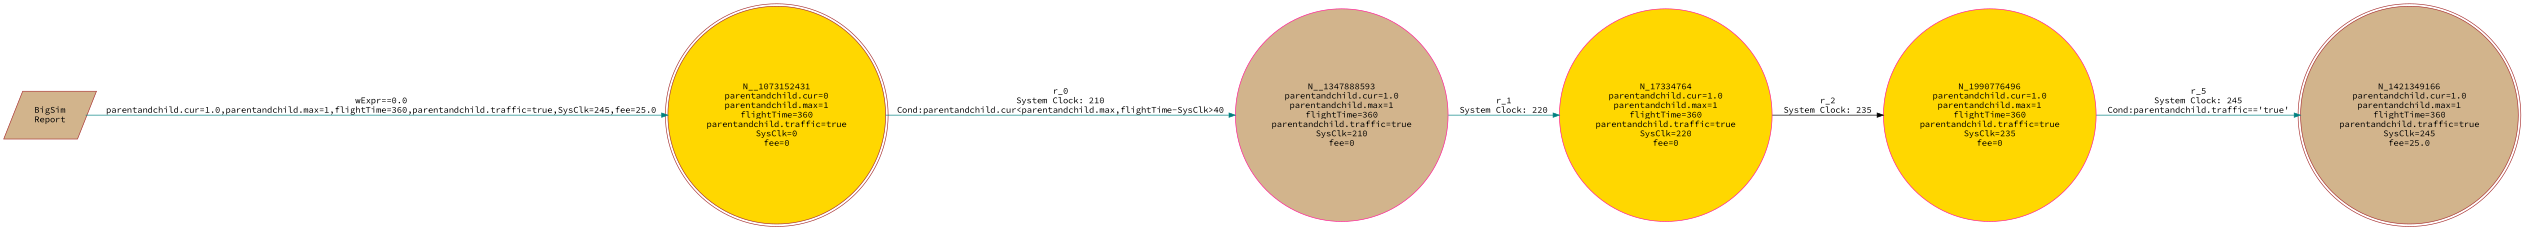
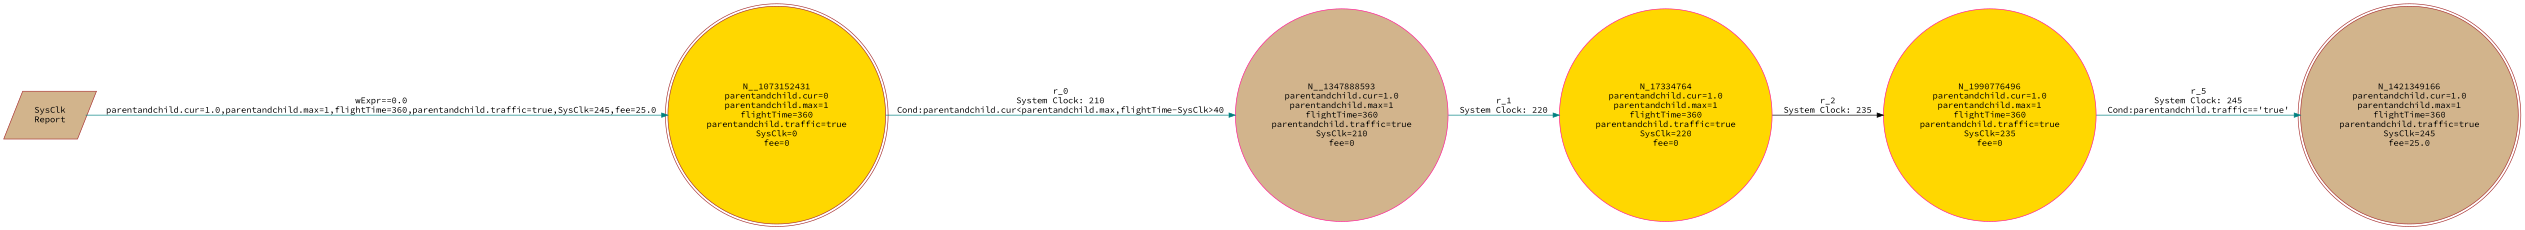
(50, 115) -> (50, 115)
